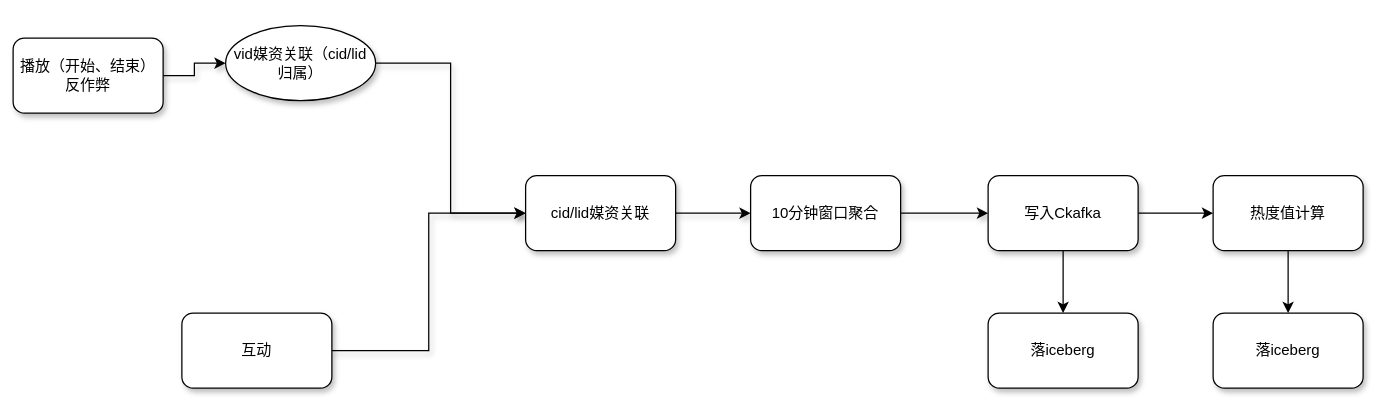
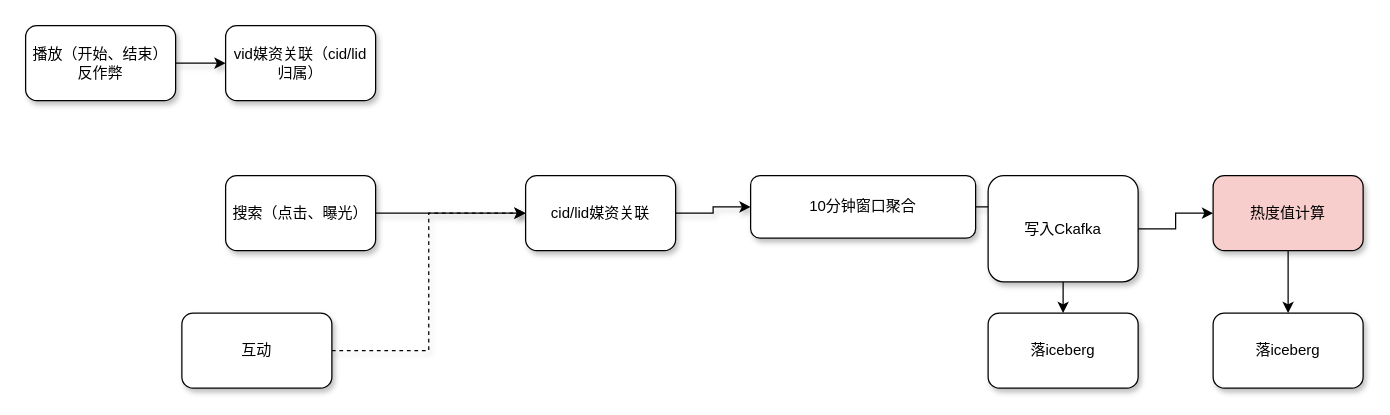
(301, 63) -> (301, 63)
(88, 76) -> (101, 63)
(451, 99) -> none
none -> (301, 213)
none -> (400, 213)
(826, 213) -> (863, 207)
(1063, 213) -> (1063, 229)
(1288, 213) -> (1288, 213)
(429, 331) -> (429, 331)
